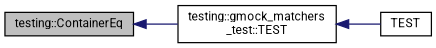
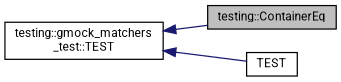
(162, 24) -> (192, 27)
